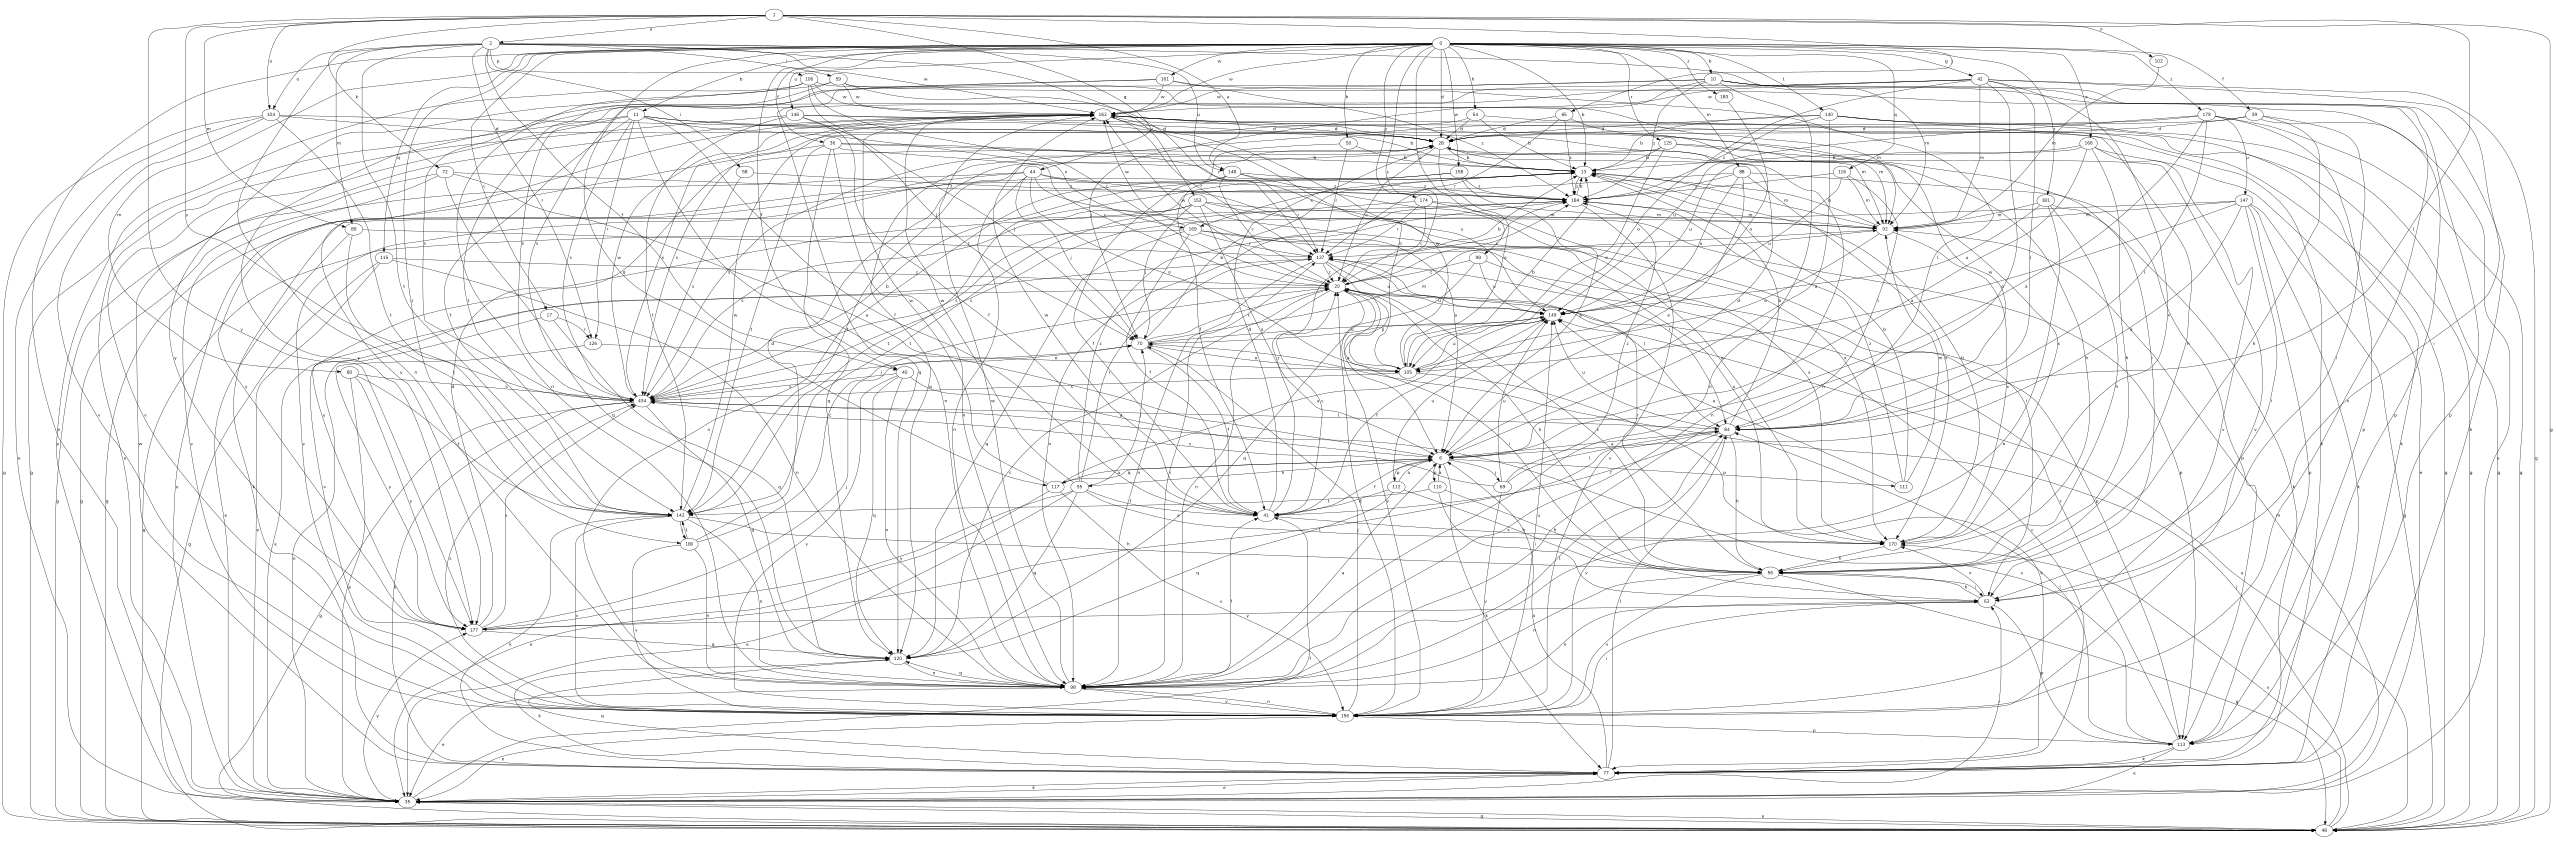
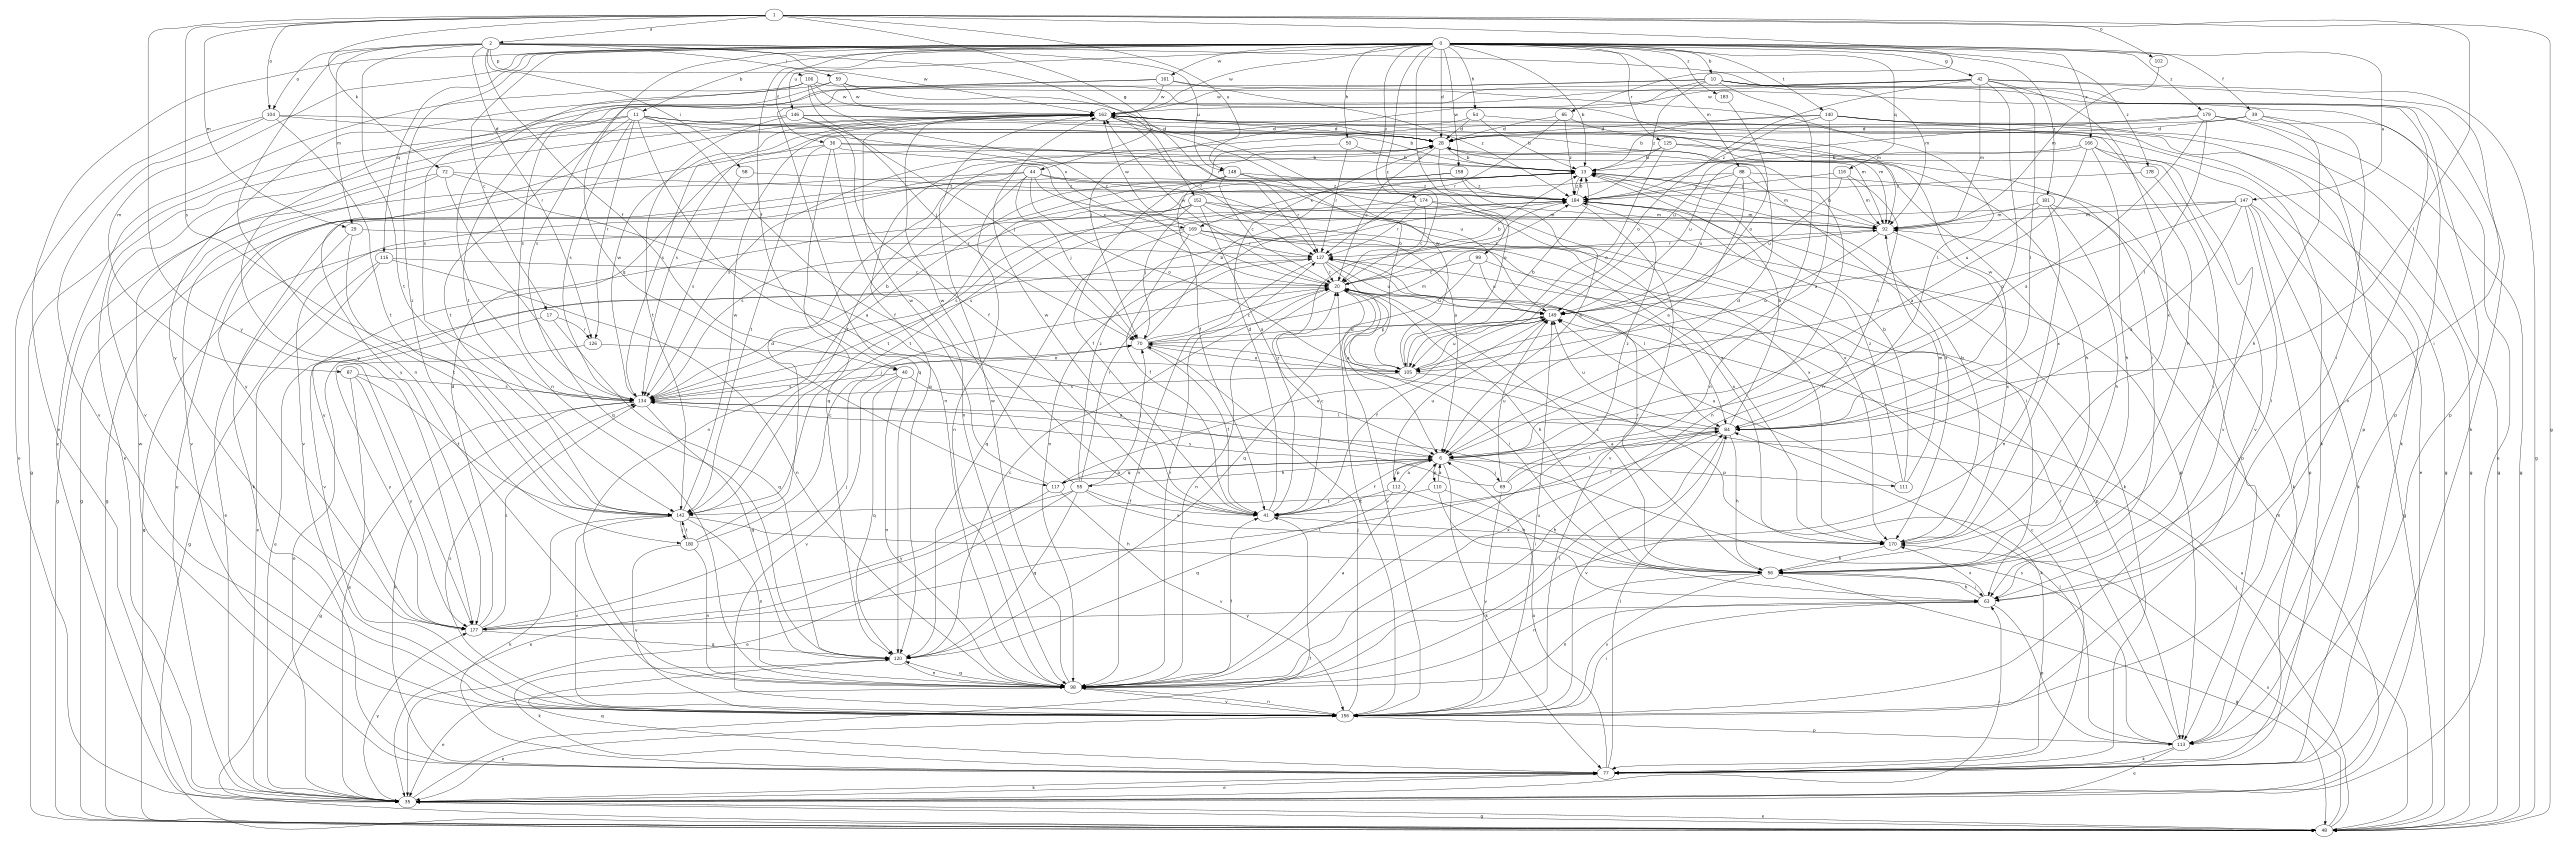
(2244, 147) -> (2203, 56)
none -> (2150, 172)
(354, 229) -> (354, 229)
(350, 372) -> (350, 372)
(642, 401) -> (642, 401)
none -> (2137, 550)
(178, 824) -> none
